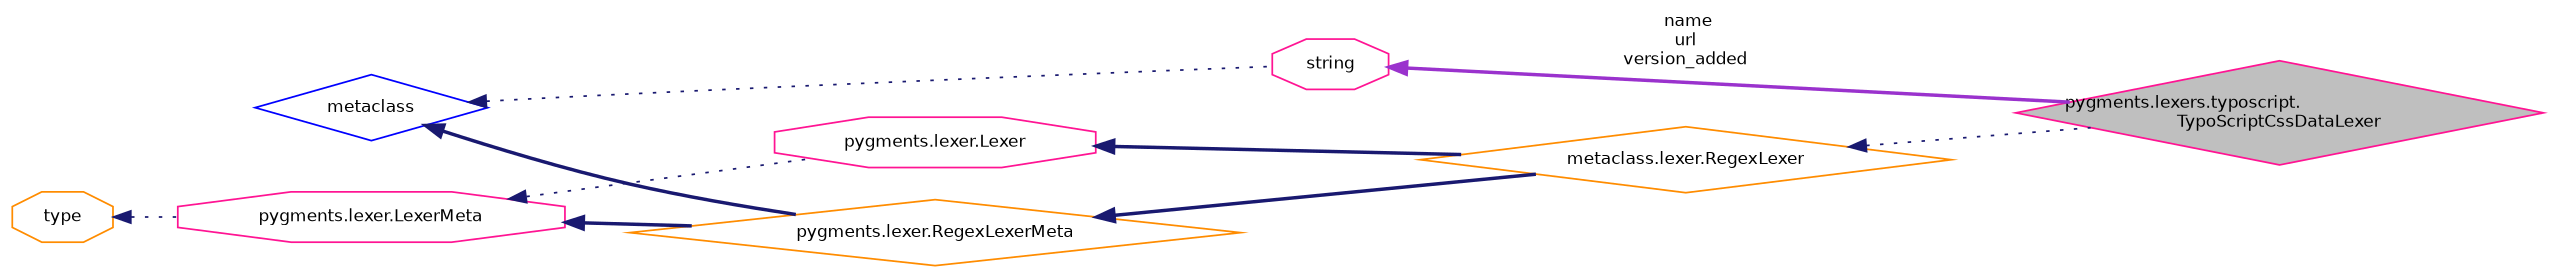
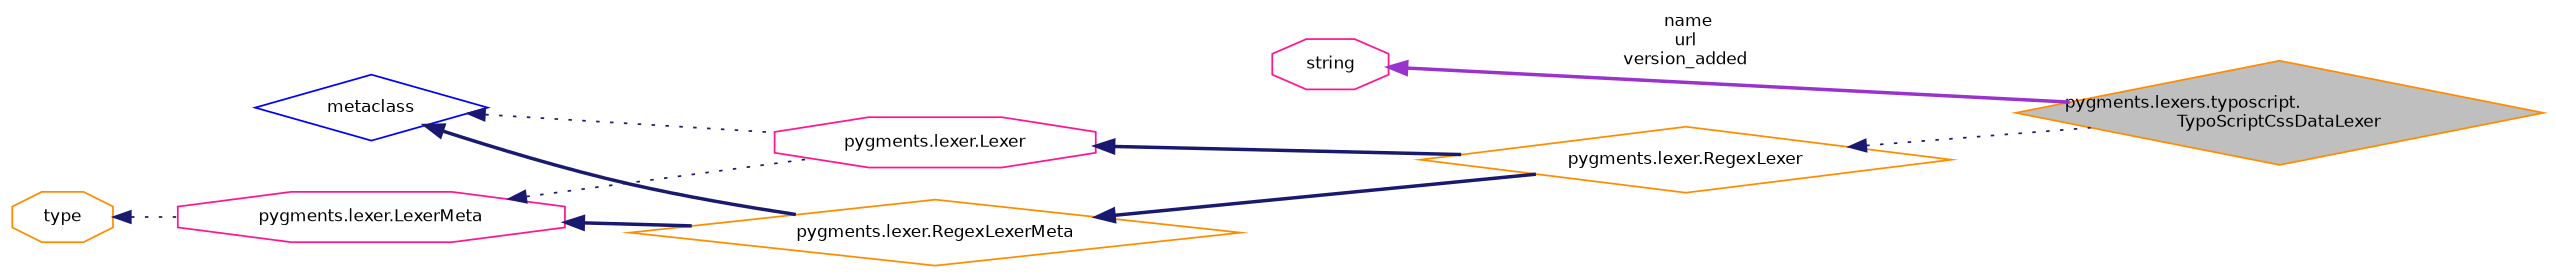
(879, 83) -> (630, 124)
(2280, 113) -> (2280, 113)
(1686, 160) -> (1686, 160)
